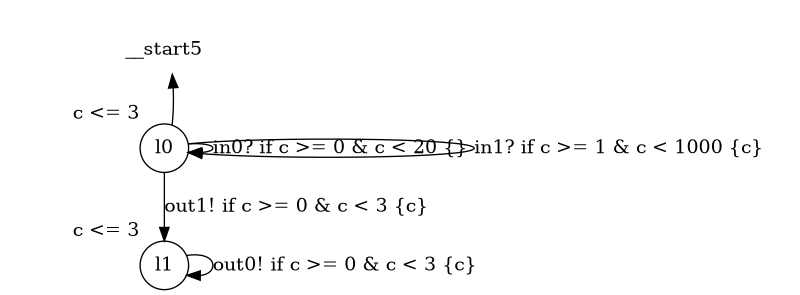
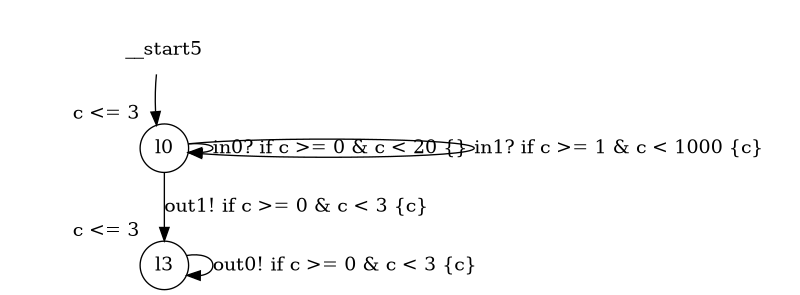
(173, 107) -> (155, 93)
(164, 265) -> (164, 265)
